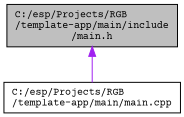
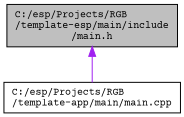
(92, 26) -> (92, 26)
